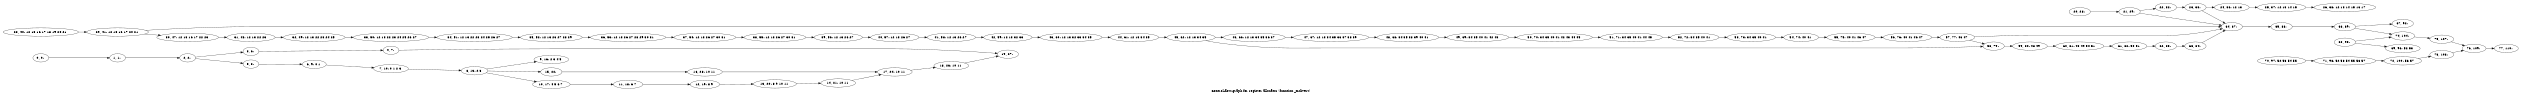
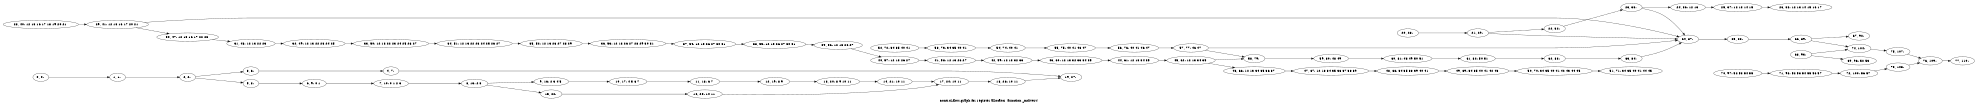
(1665, 37) -> none
(510, 77) -> (588, 82)
